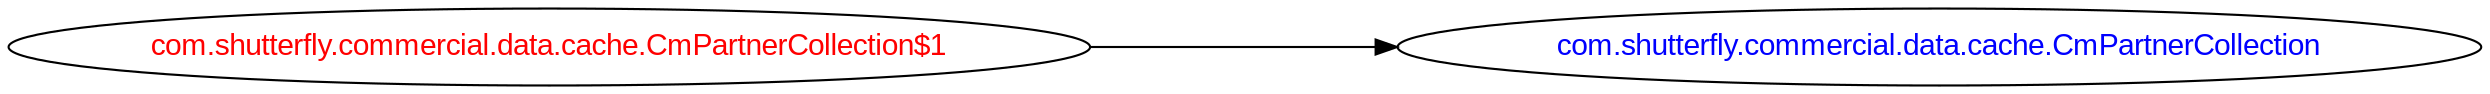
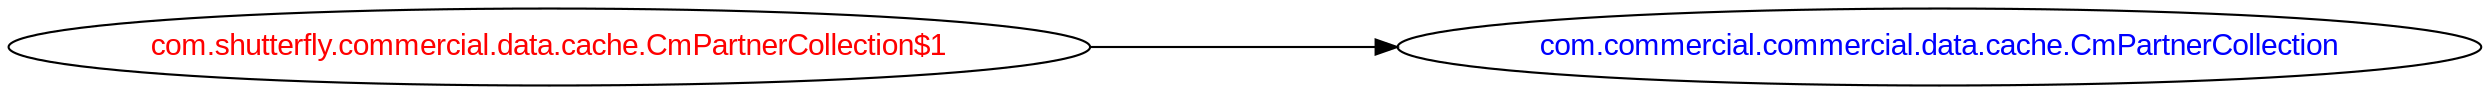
(1939, 47) -> (1939, 47)
